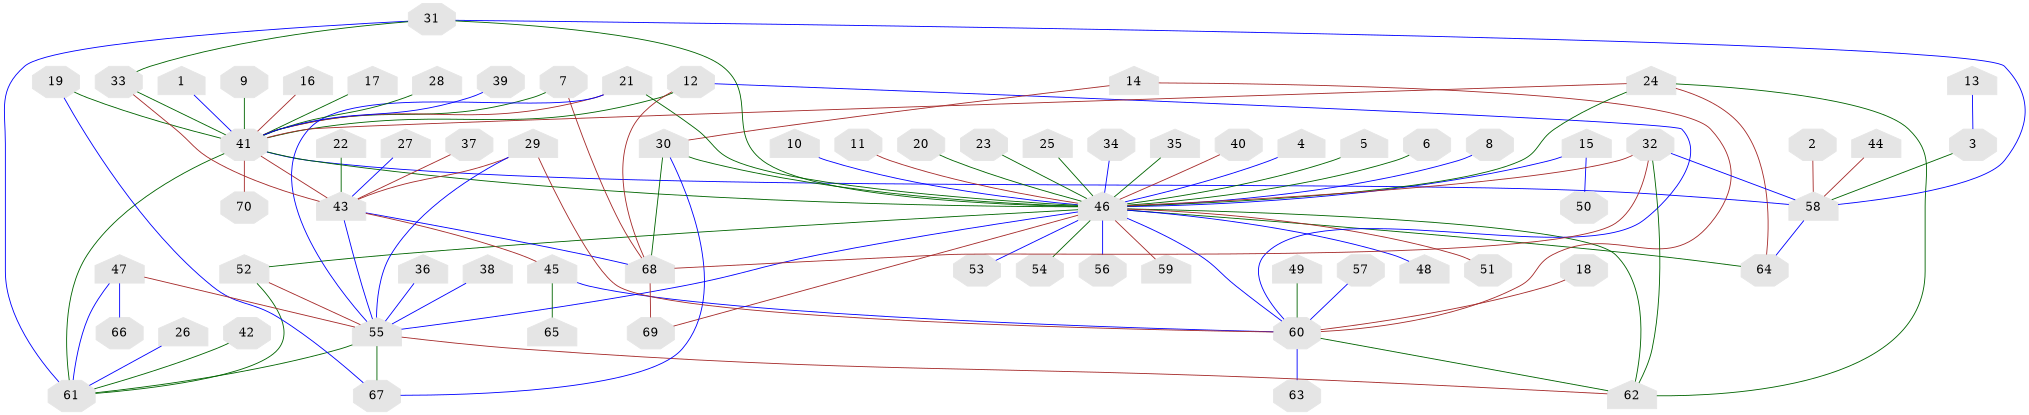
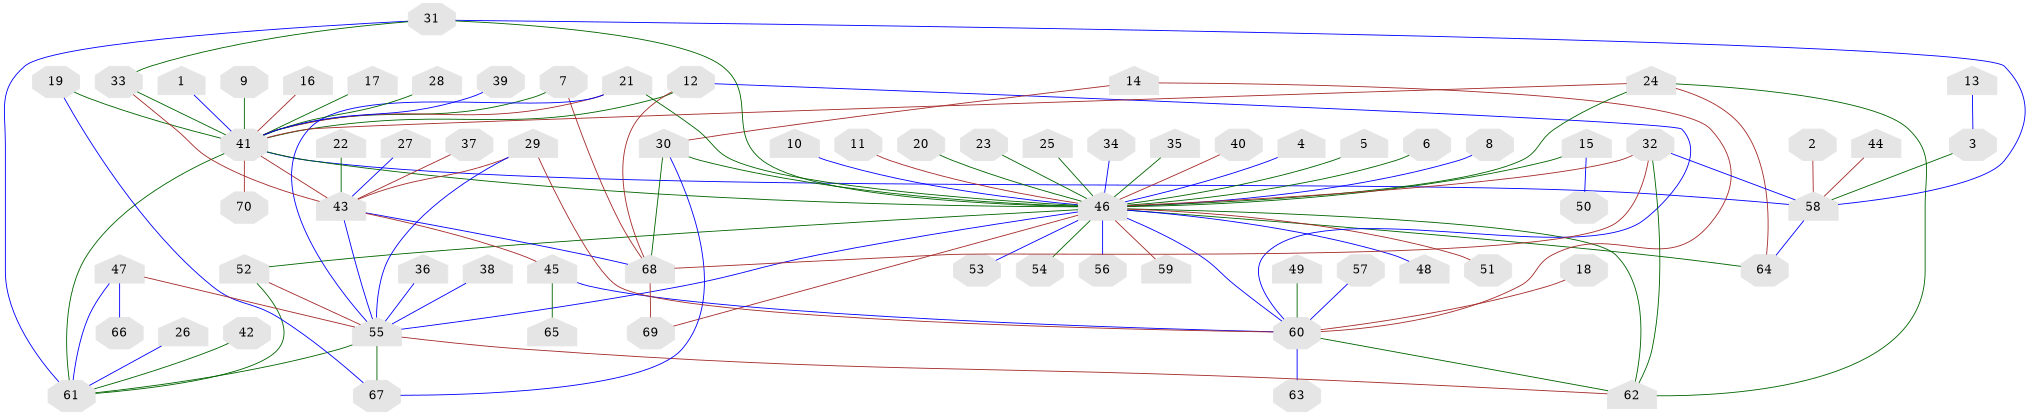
(1346, 194) -> (1346, 194)
